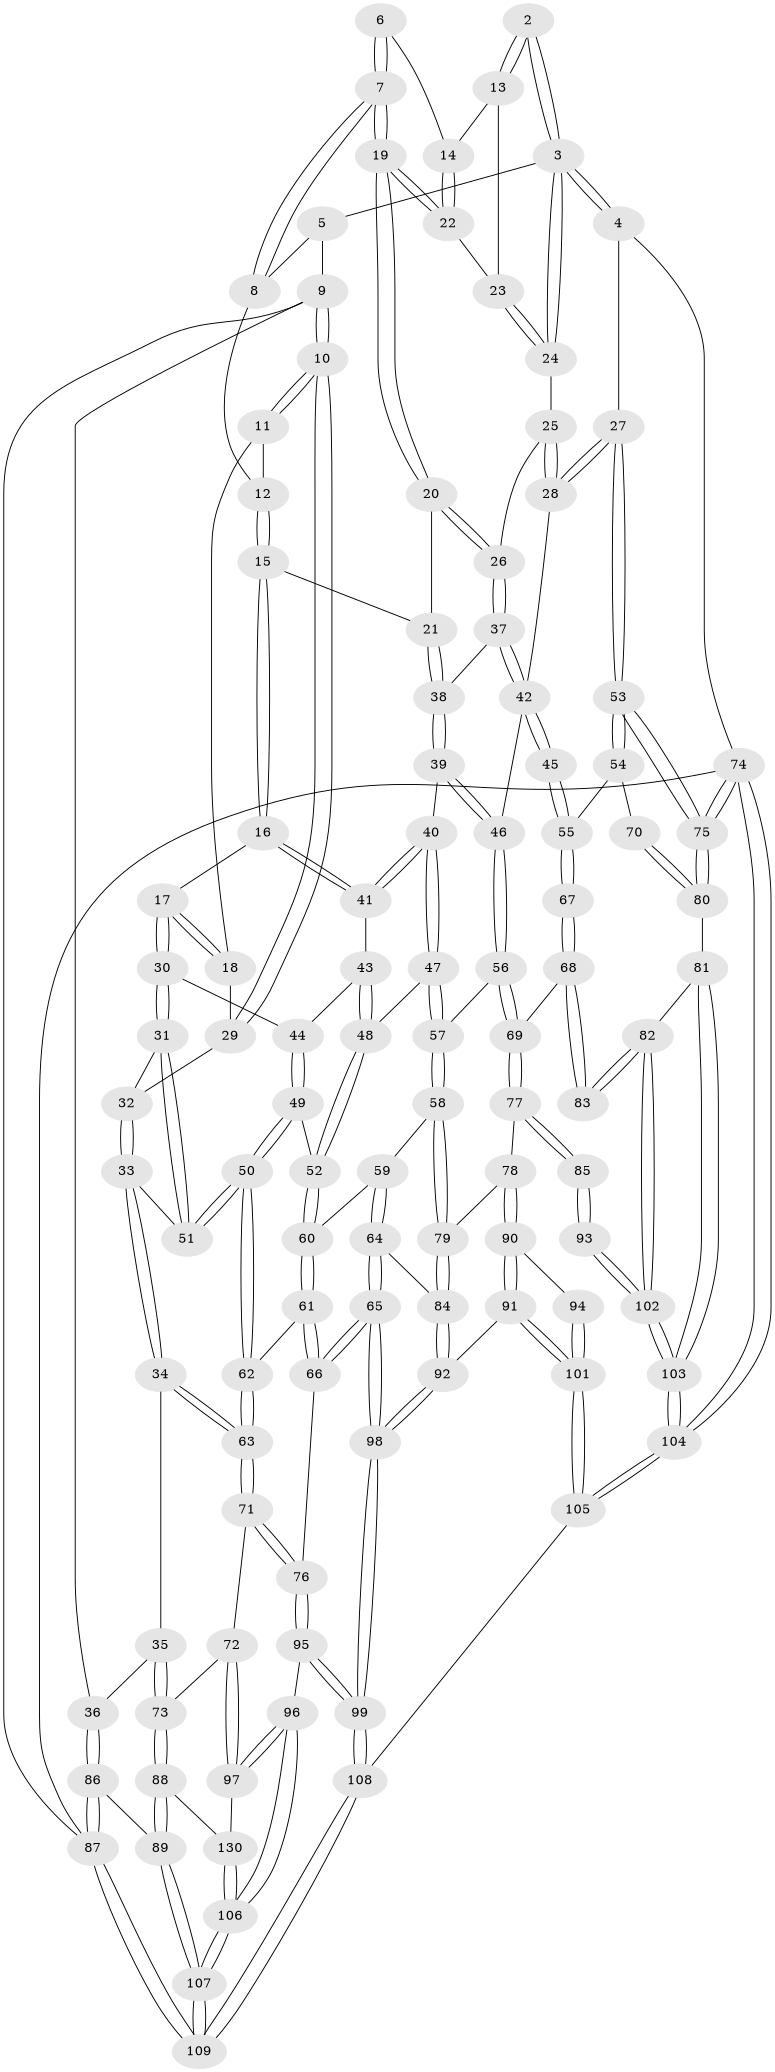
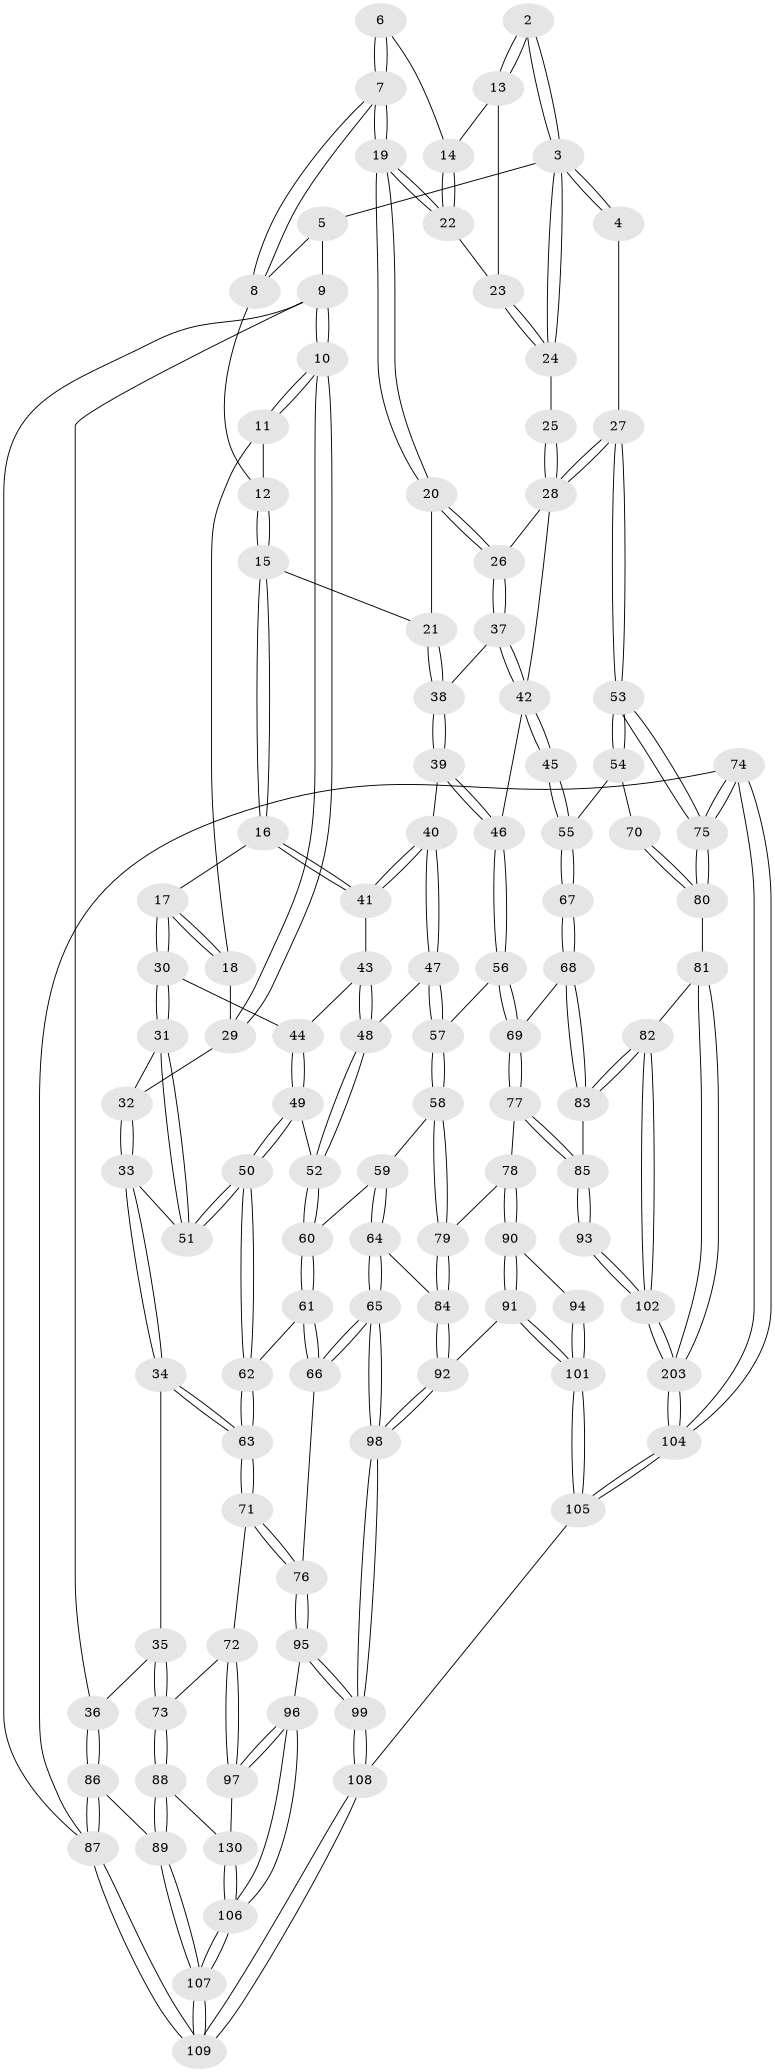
(704, 484) -> none
(512, 491) -> (525, 528)
none -> (583, 1138)
(674, 1375) -> (674, 1375)
